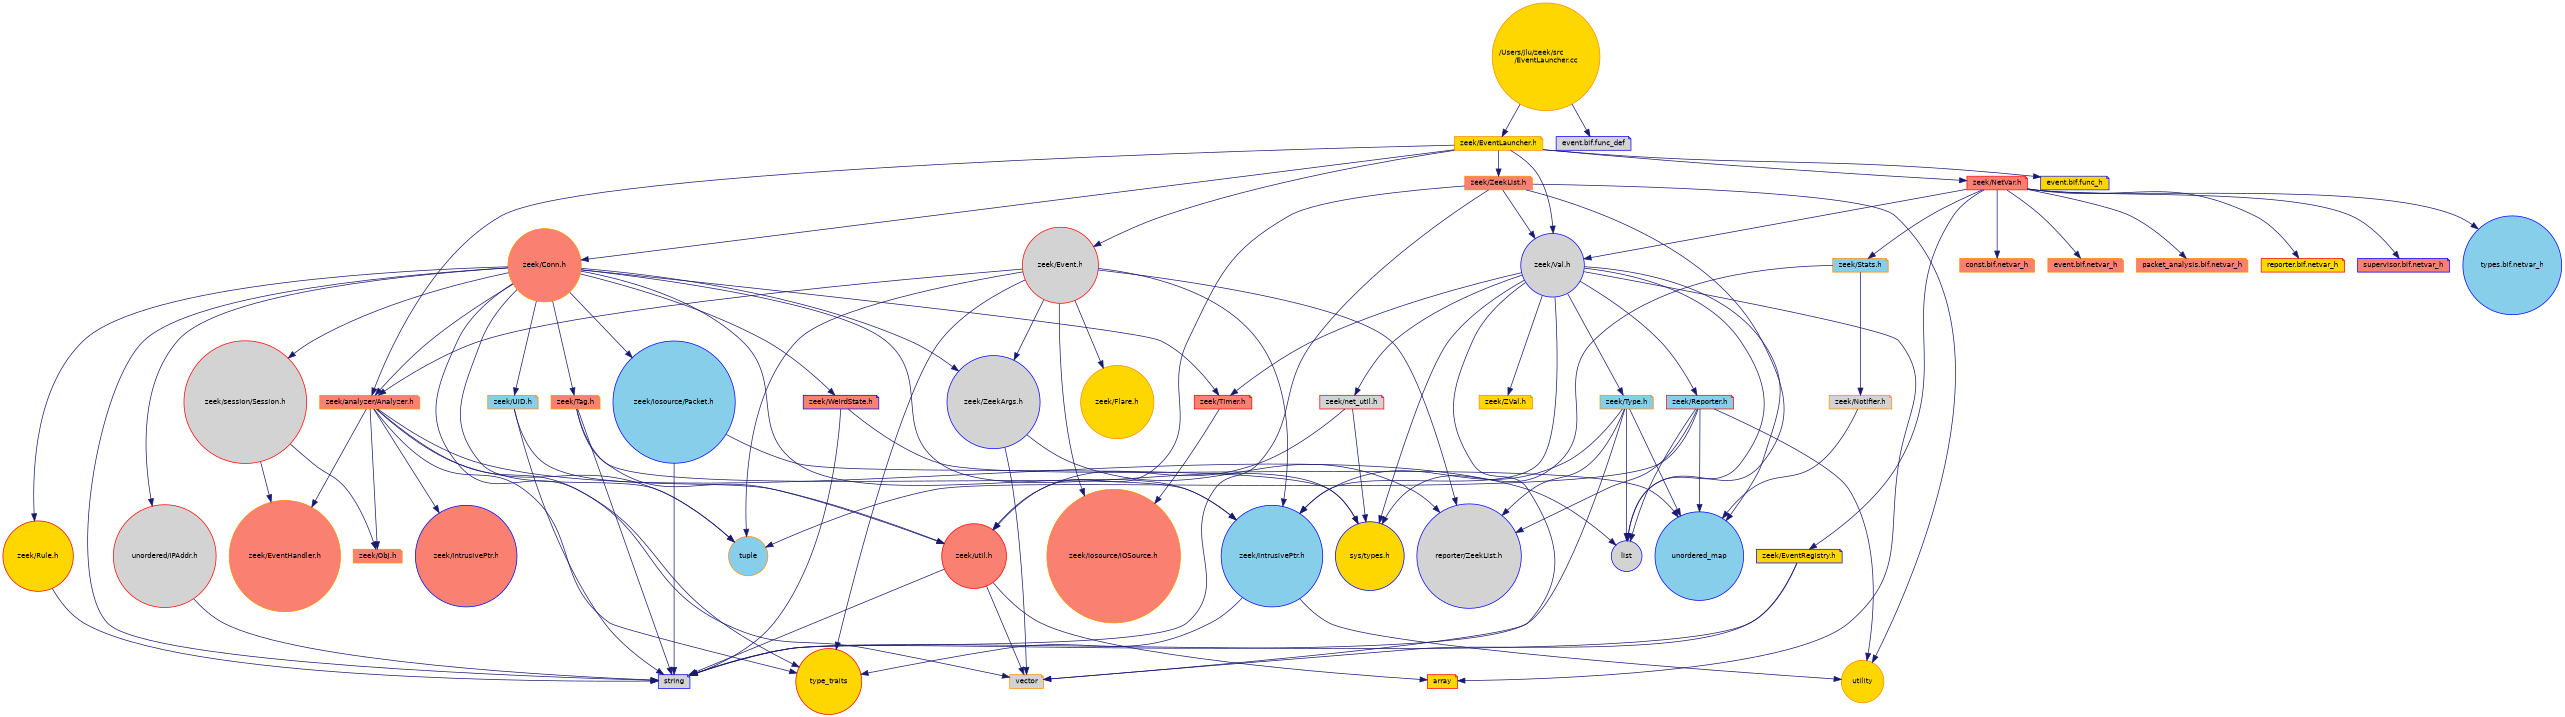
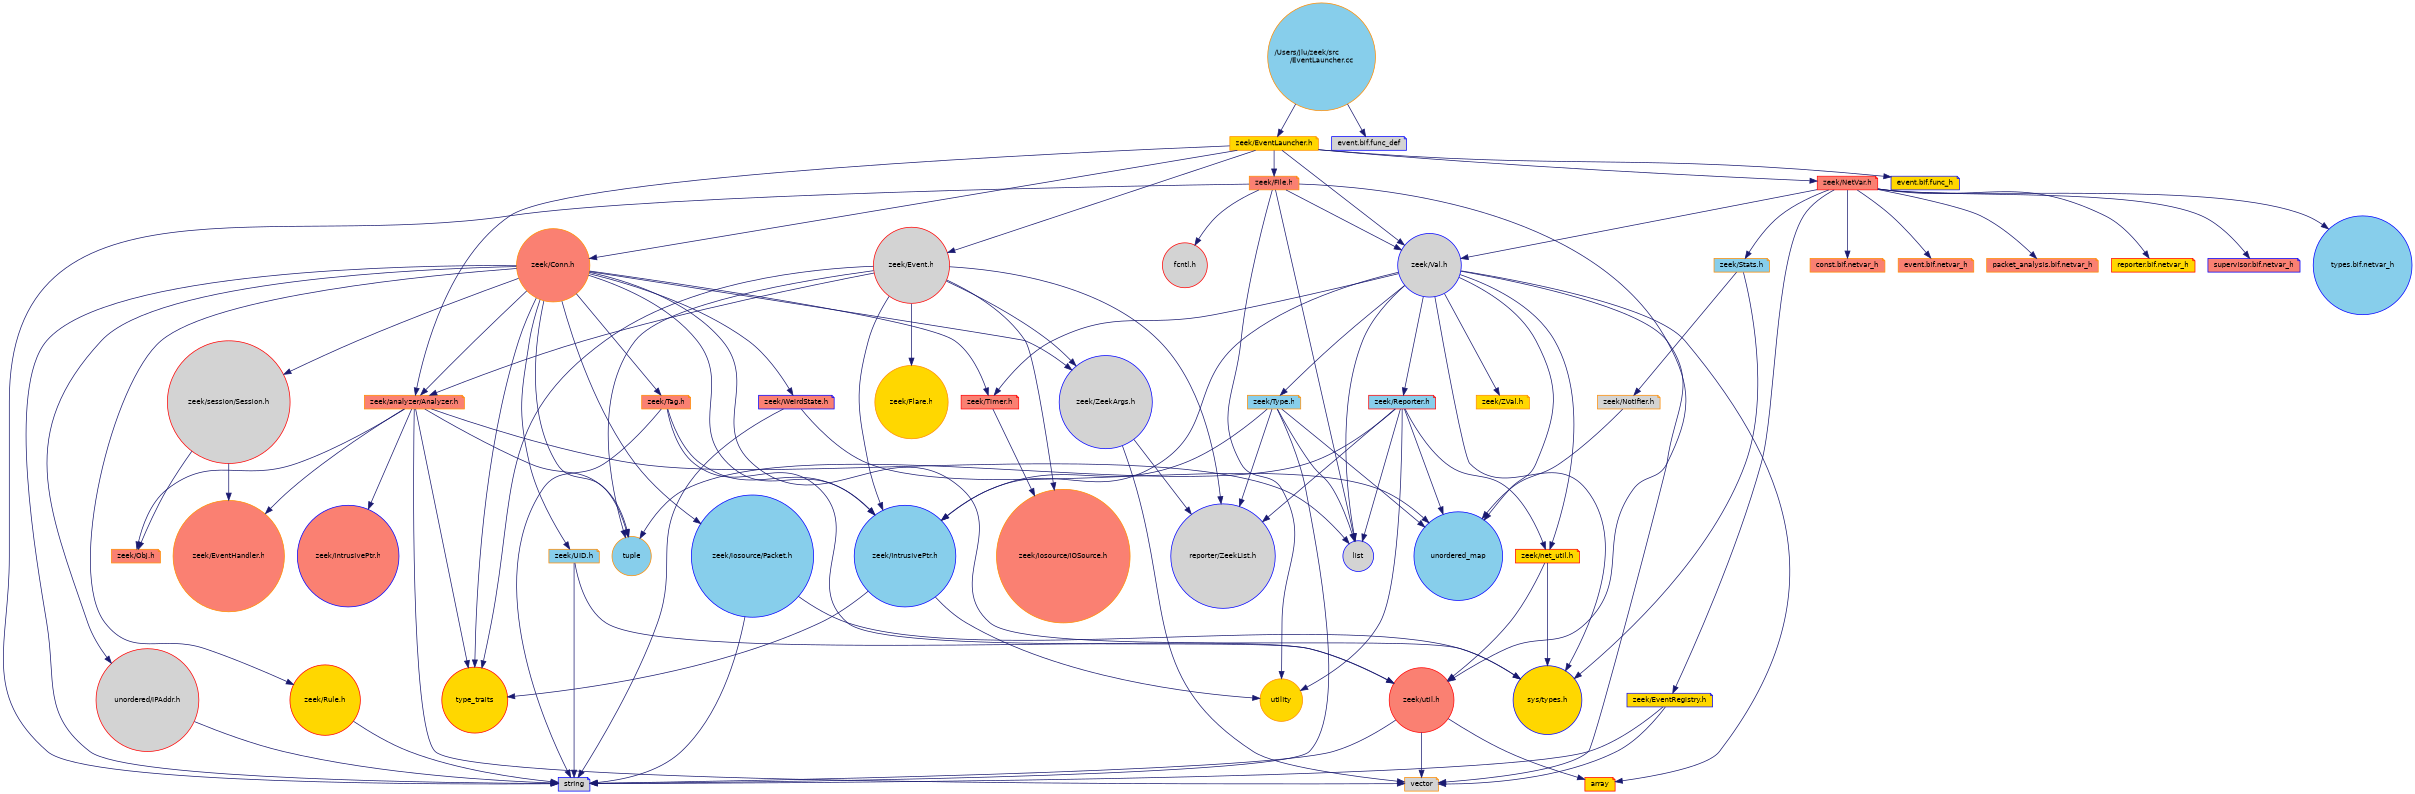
(1546, 57) -> (1322, 57)
(1499, 183) -> (1274, 183)
none -> (1185, 265)
(1352, 402) -> (1547, 556)
none -> (1475, 476)
